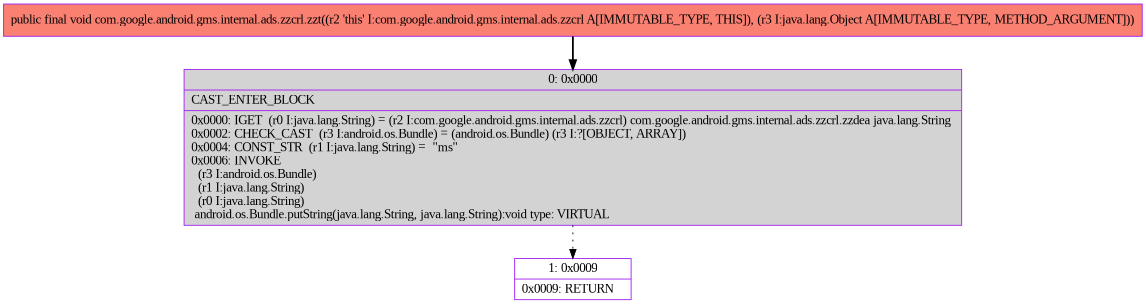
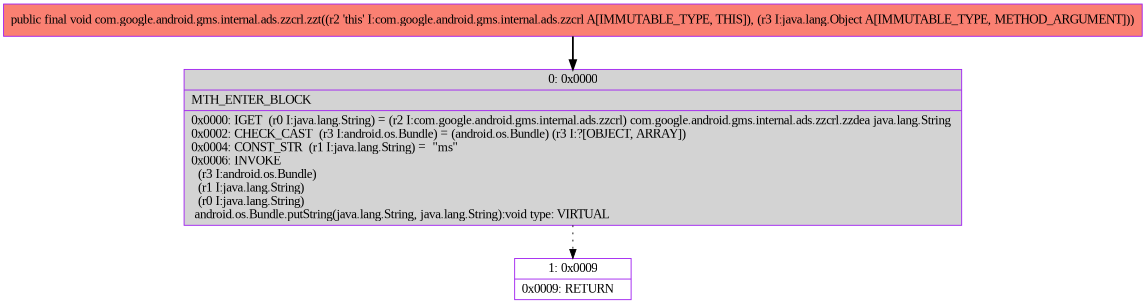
(253, 100) -> (251, 100)
